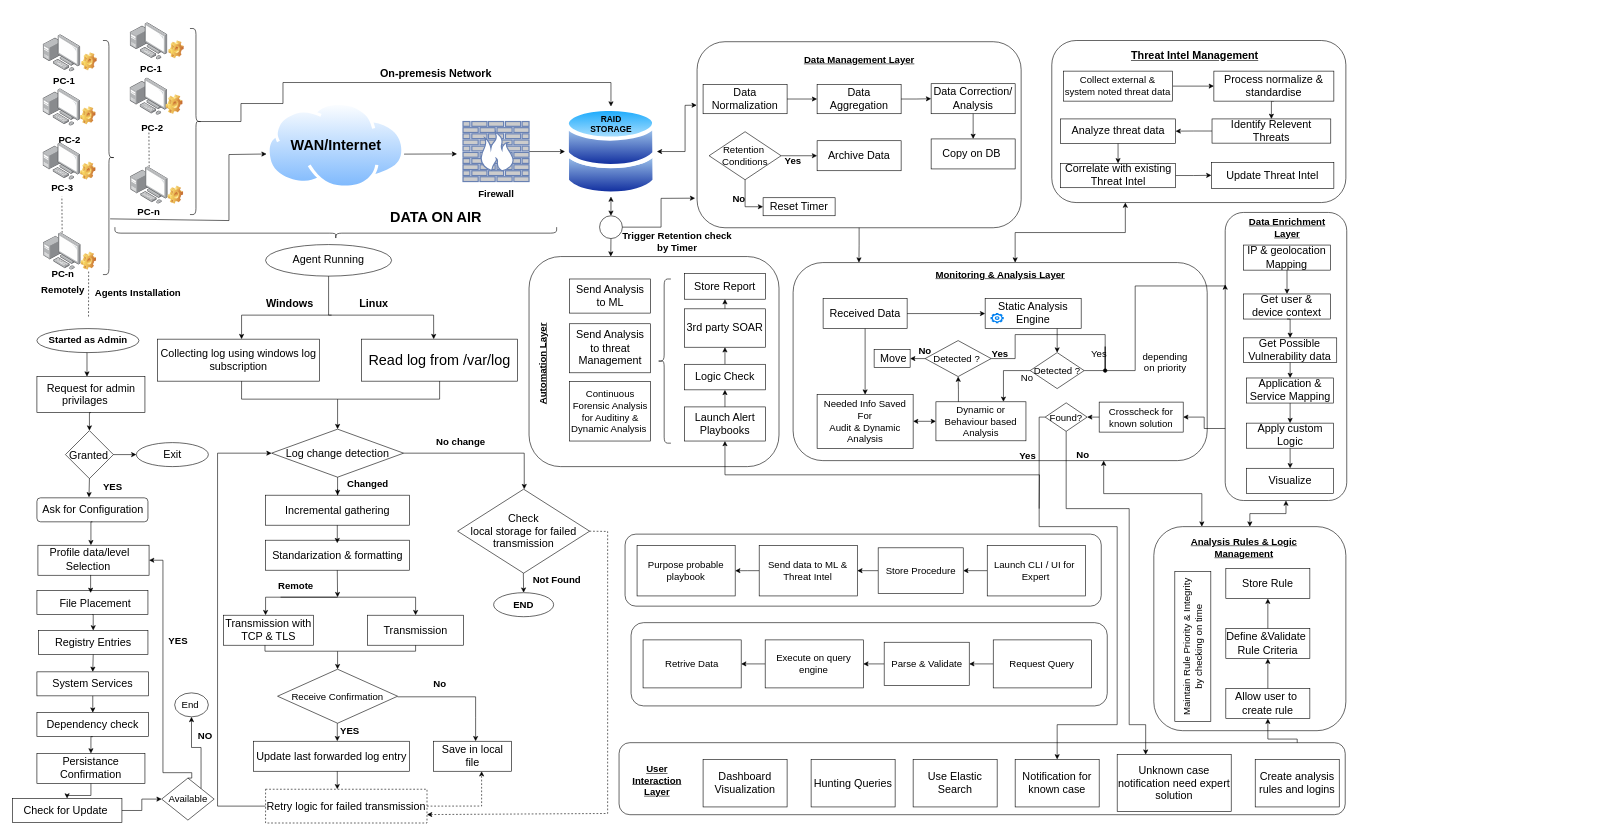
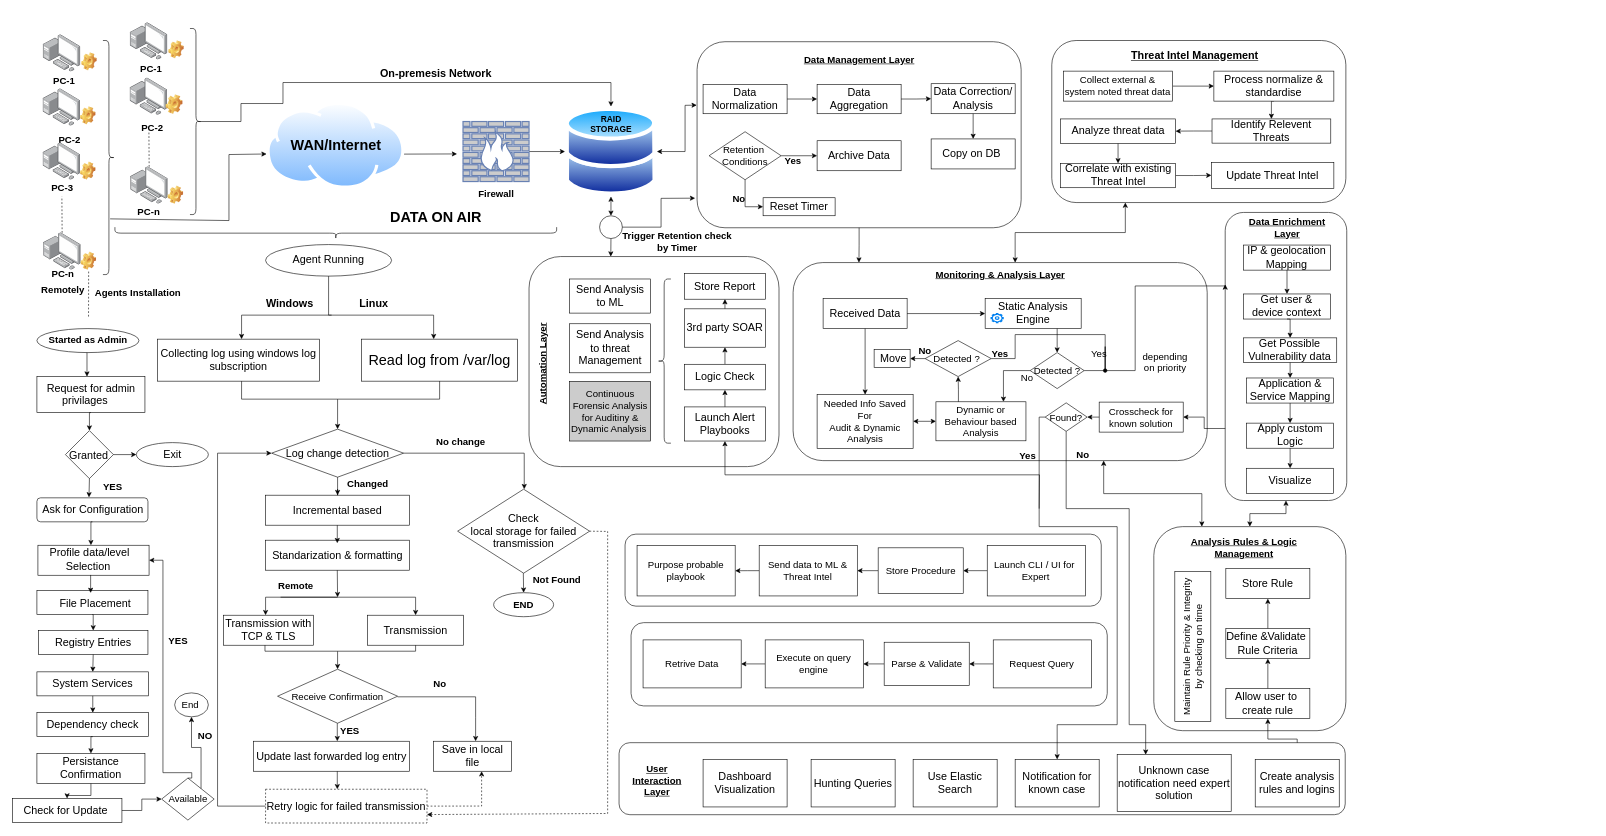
(610, 411) -> (610, 411)
(338, 510) -> (338, 510)
